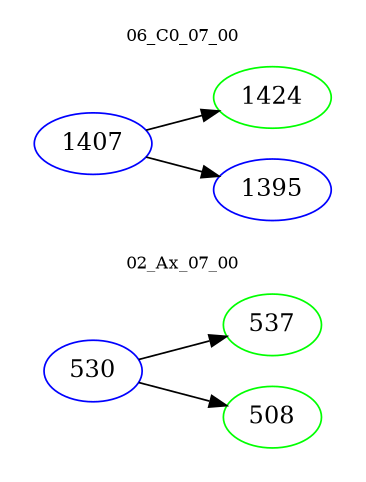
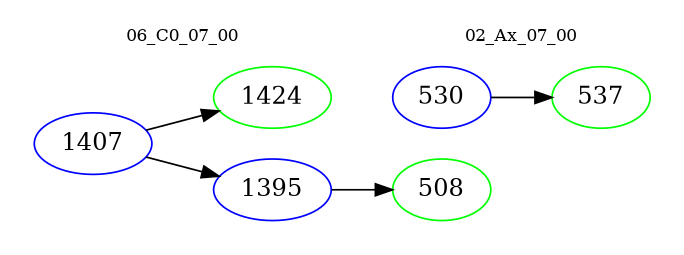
(174, 392) -> (355, 190)
